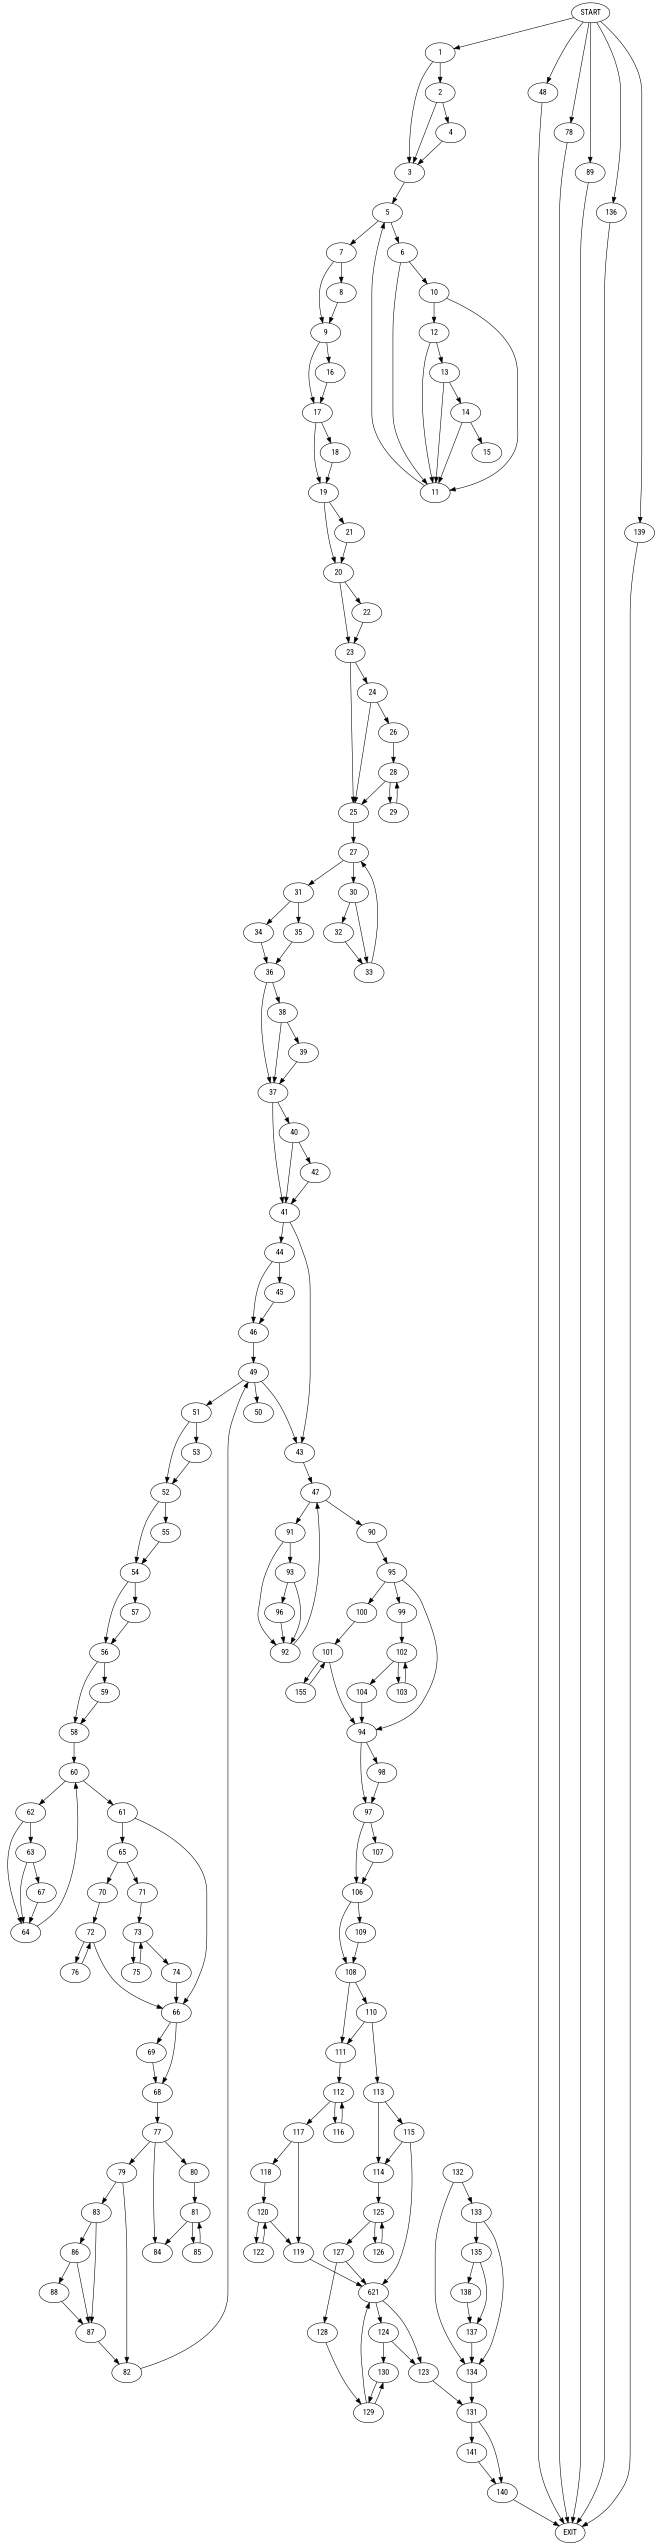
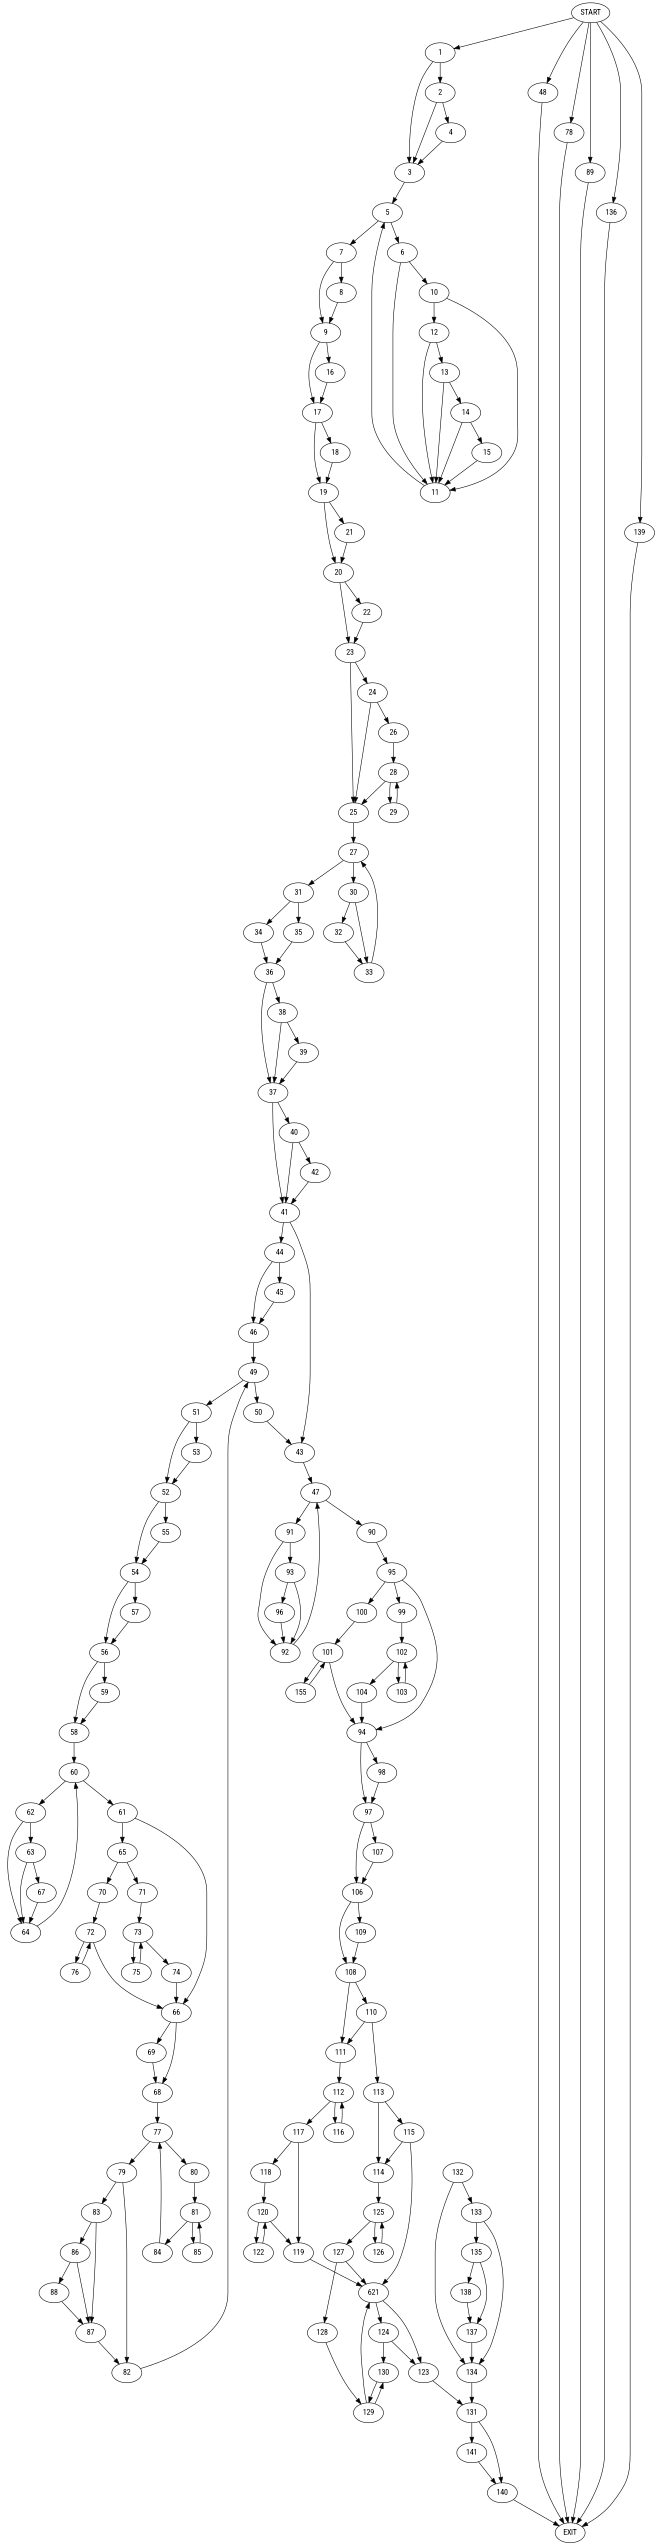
none -> (463, 471)
(281, 1408) -> (277, 1431)
(154, 2190) -> (161, 2196)
